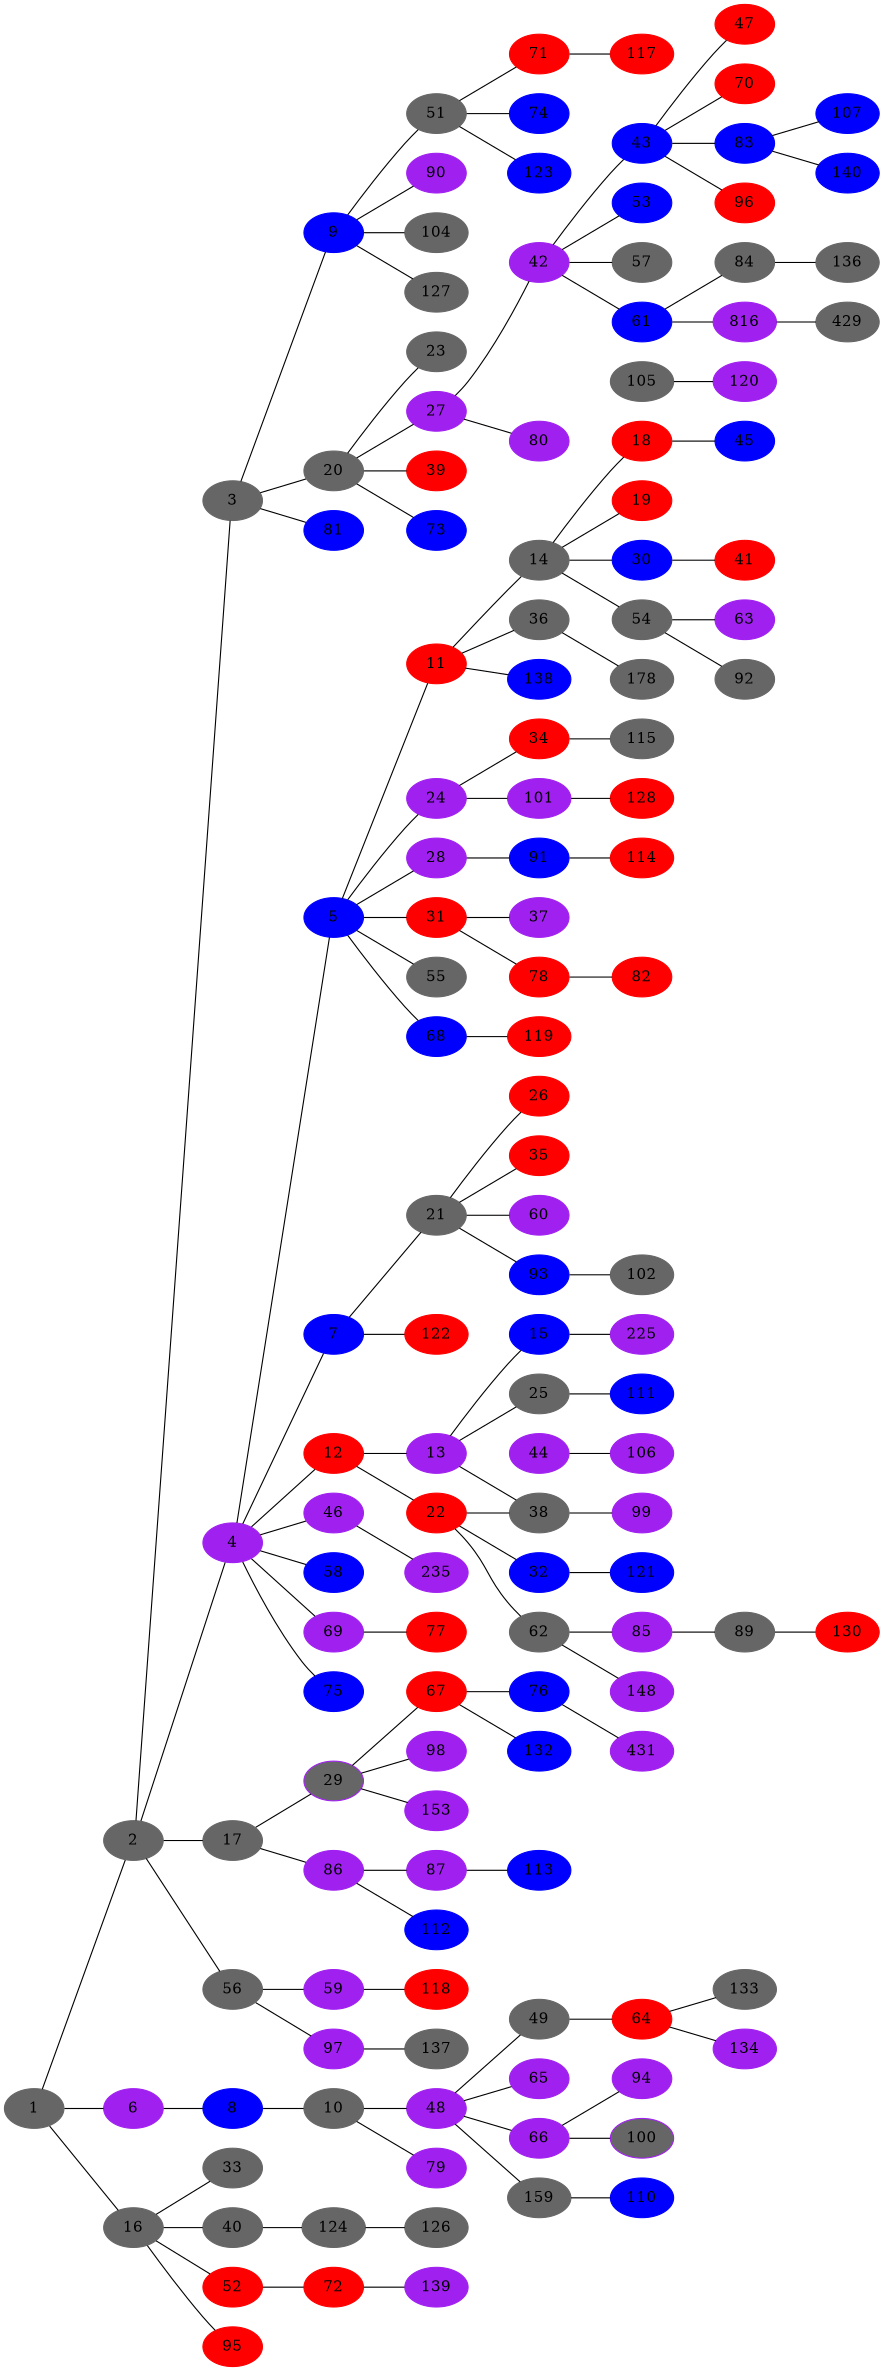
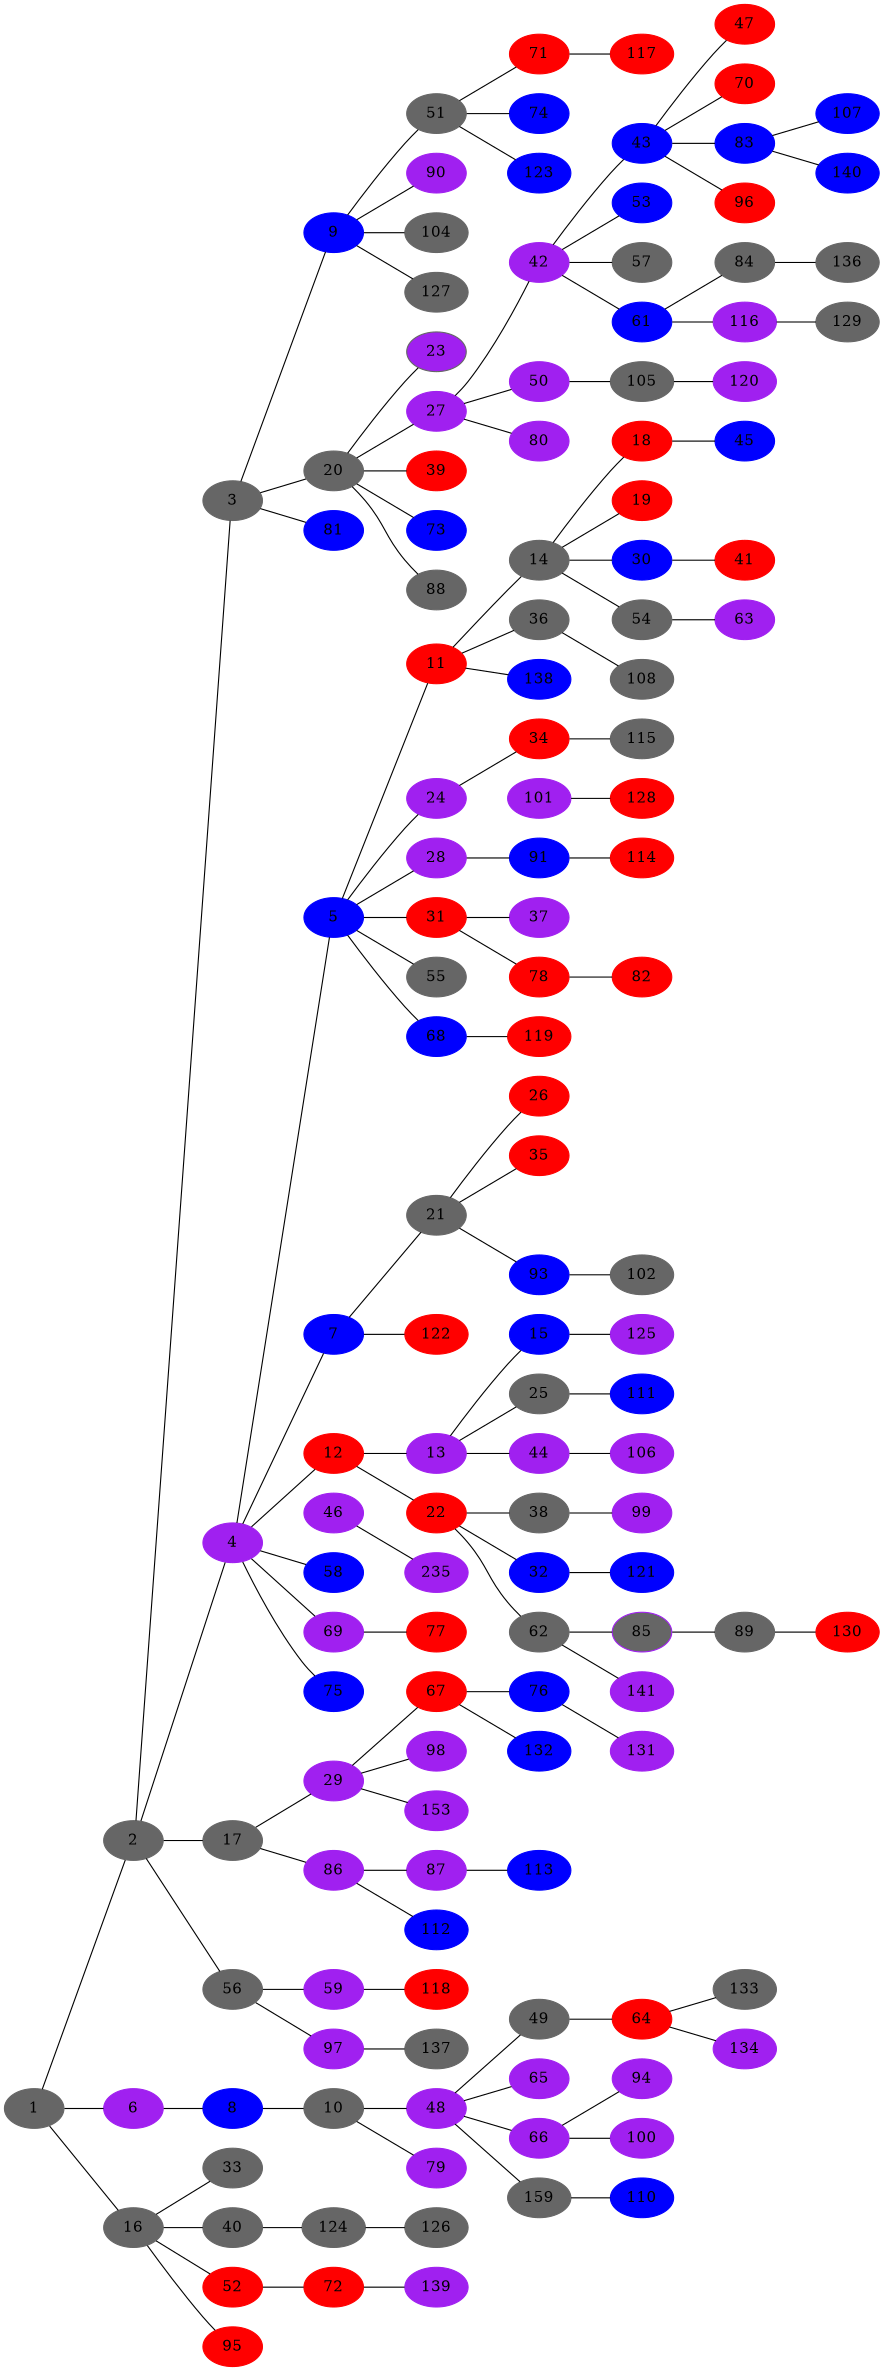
(745, 322) -> (745, 322)
(848, 322) -> (848, 322)
(436, 352) -> (436, 352)
none -> (539, 382)
none -> (436, 590)
(642, 679) -> (642, 679)
(745, 679) -> none
(487, 798) -> none
(539, 1215) -> none
(642, 1334) -> (642, 1334)
(488, 1483) -> (488, 1453)
(283, 1528) -> none
(642, 1632) -> (642, 1632)
(642, 1692) -> (642, 1692)
(642, 1751) -> (642, 1751)
(334, 1781) -> (334, 1781)
(642, 2138) -> (642, 2138)
